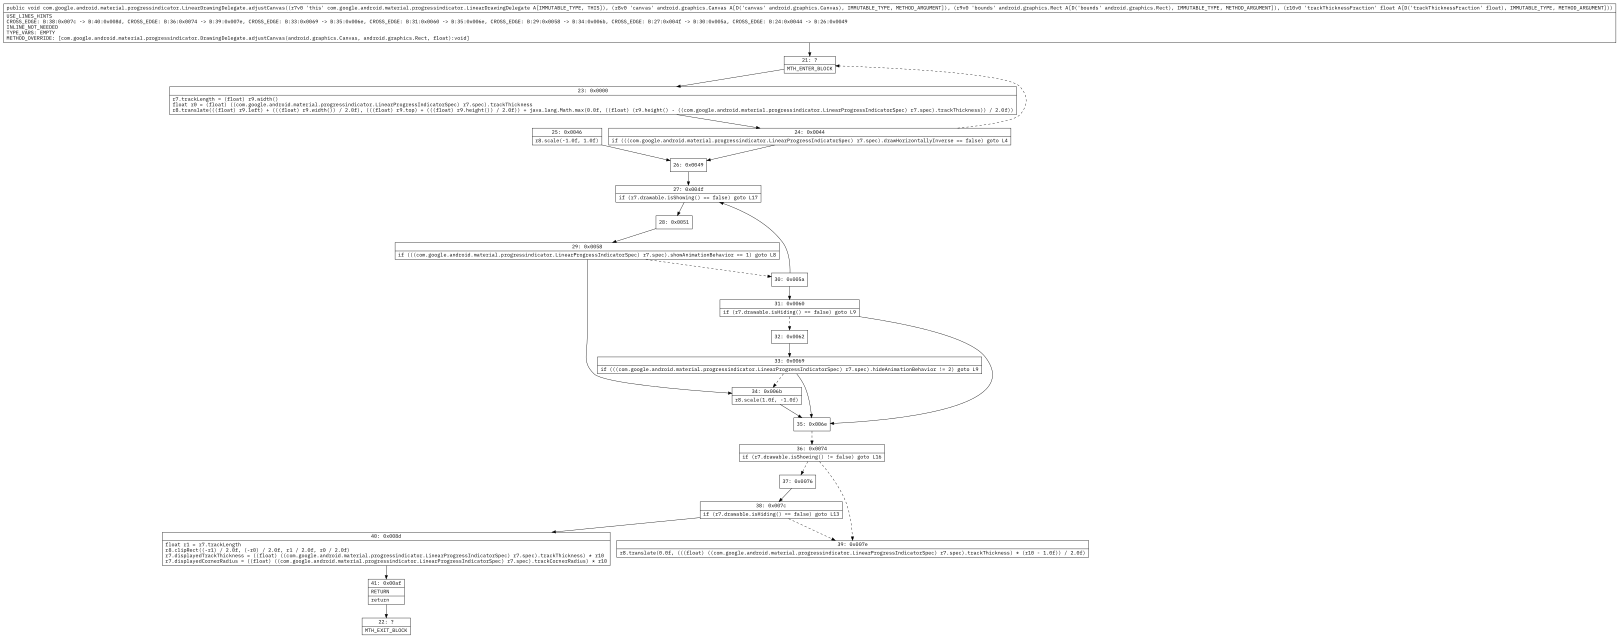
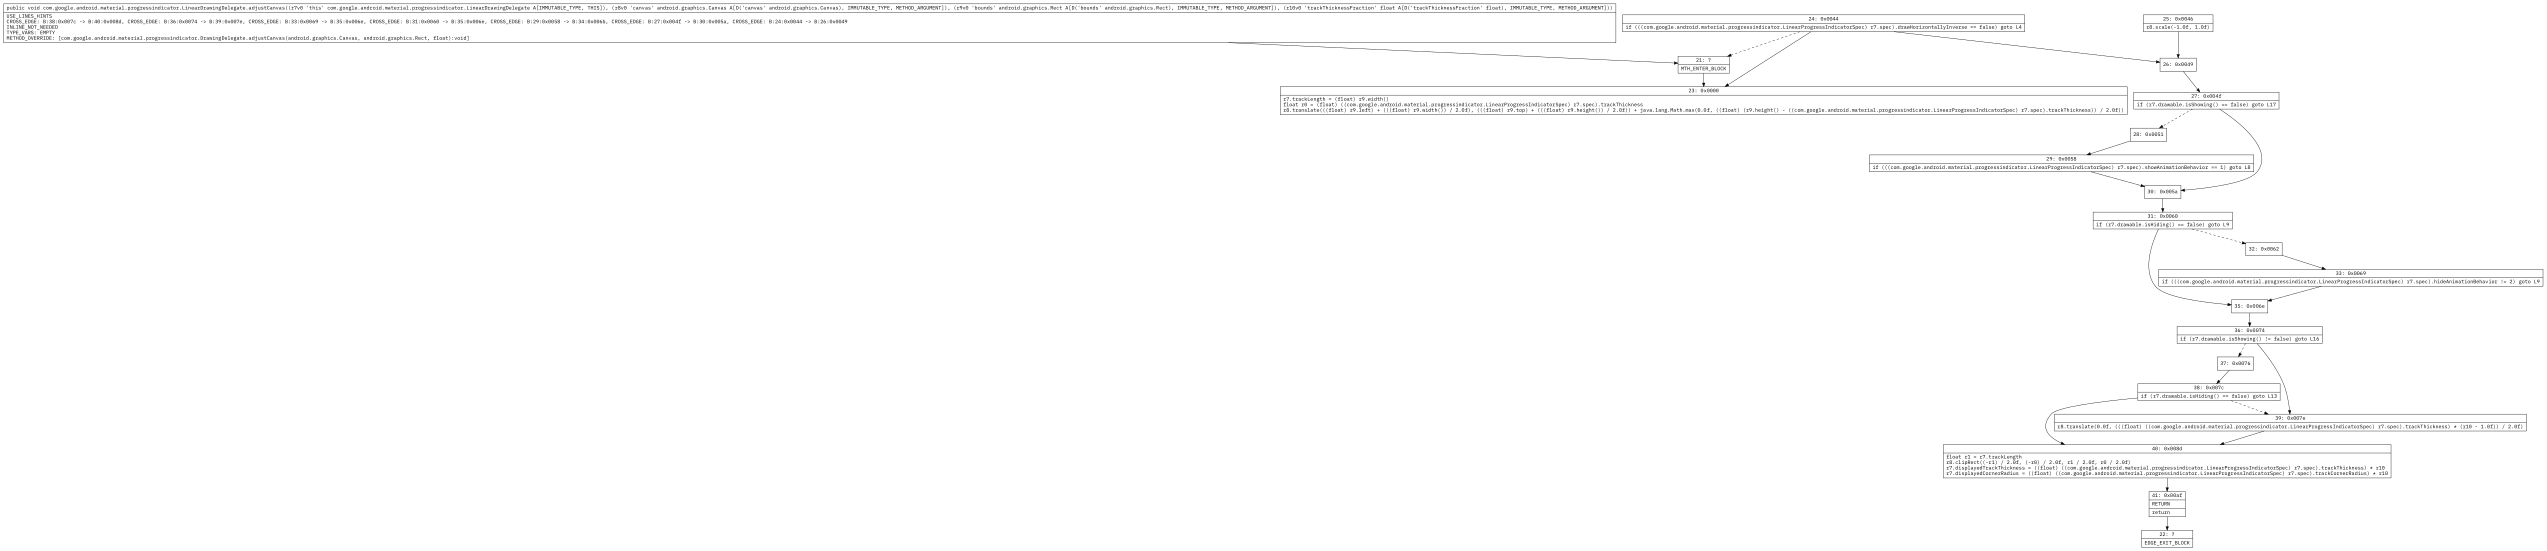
(717, 121) -> (1770, 58)
(682, 207) -> (2178, 118)
(769, 228) -> (2258, 169)
(707, 268) -> (2116, 179)
(767, 396) -> none
(812, 436) -> (2250, 318)
none -> (2244, 437)
(843, 496) -> (2279, 374)
(386, 630) -> (2167, 543)
